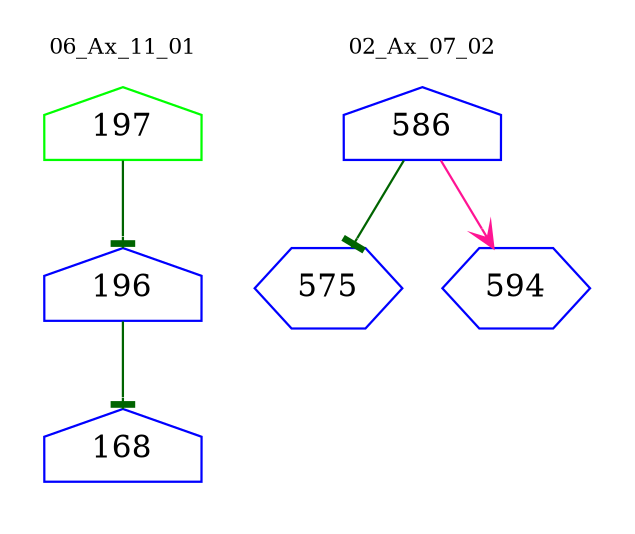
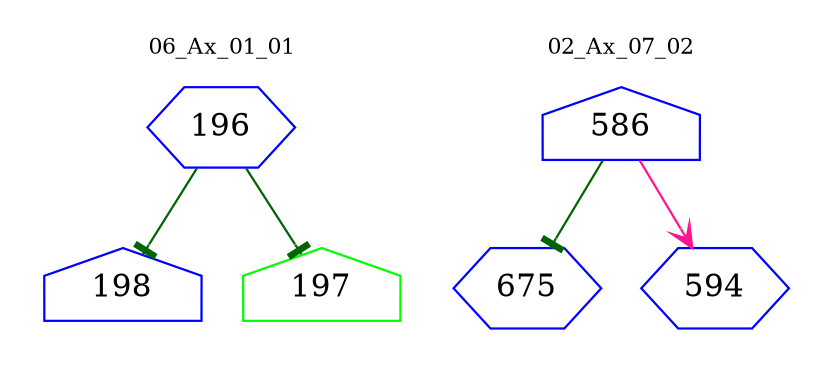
(123, 48) -> (222, 48)
(123, 198) -> (271, 206)
(123, 288) -> (221, 127)
(329, 288) -> (527, 288)
(123, 449) -> (123, 288)
